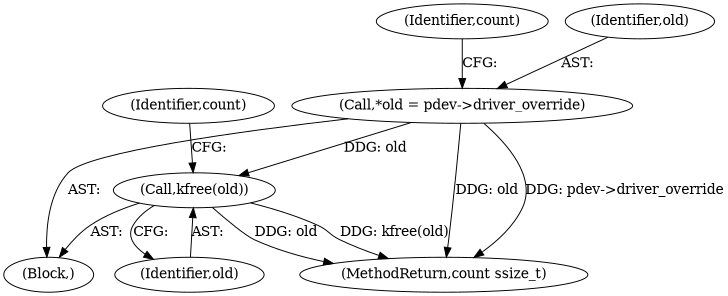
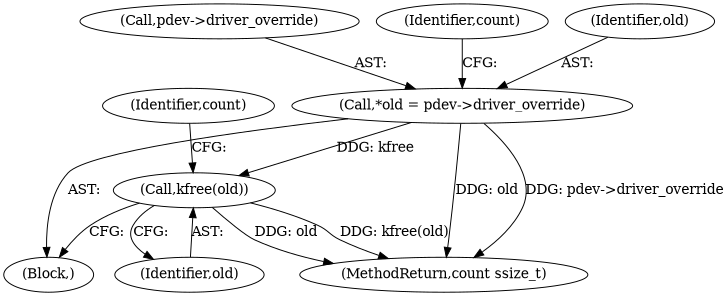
none -> (220, 21)
(375, 148) -> (375, 148)
(109, 233) -> (109, 233)
